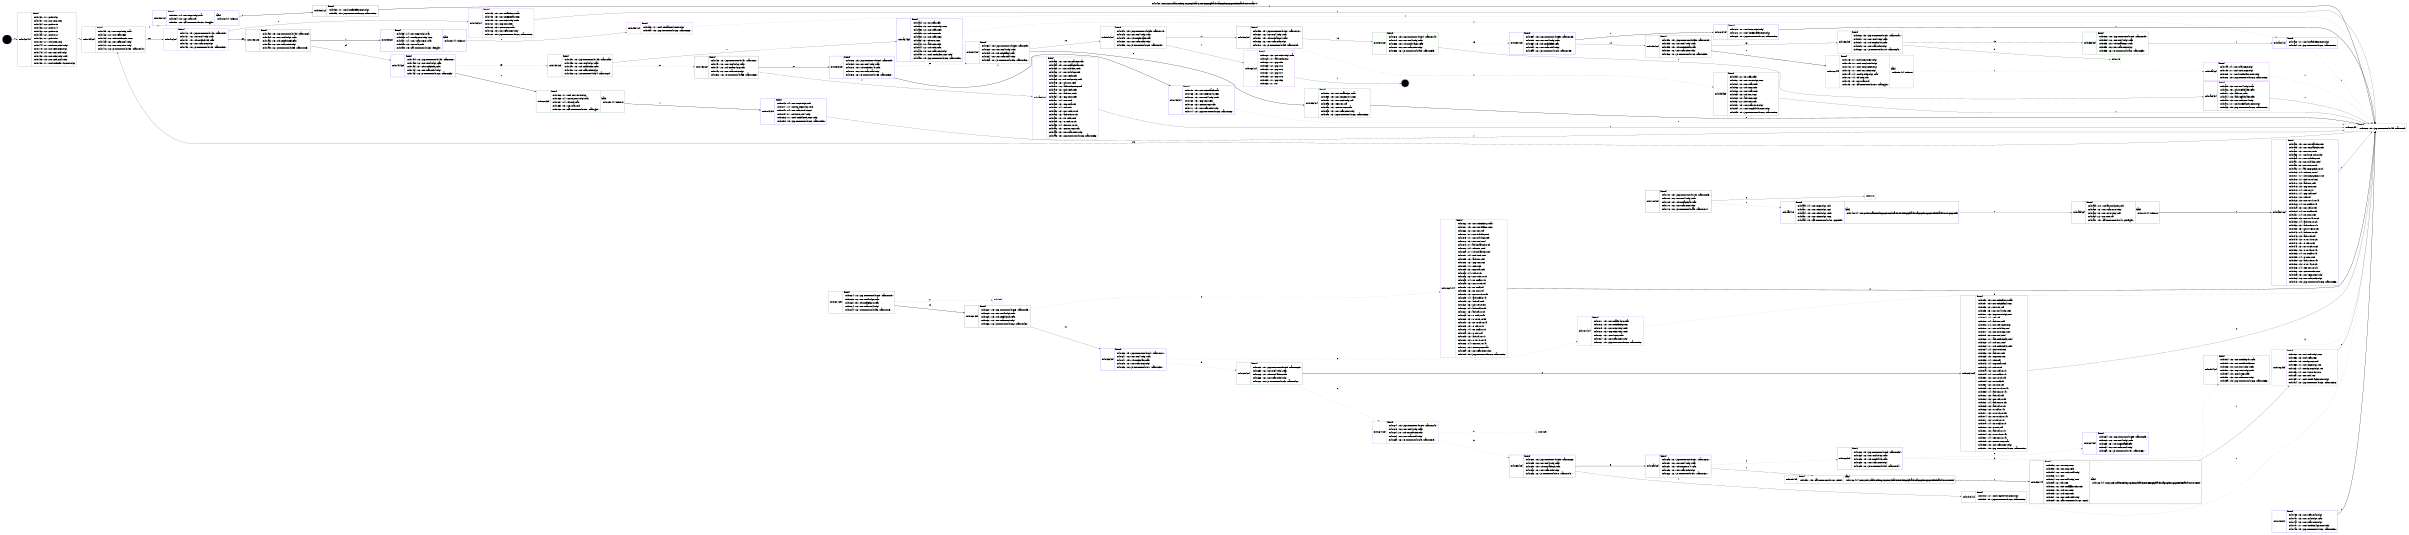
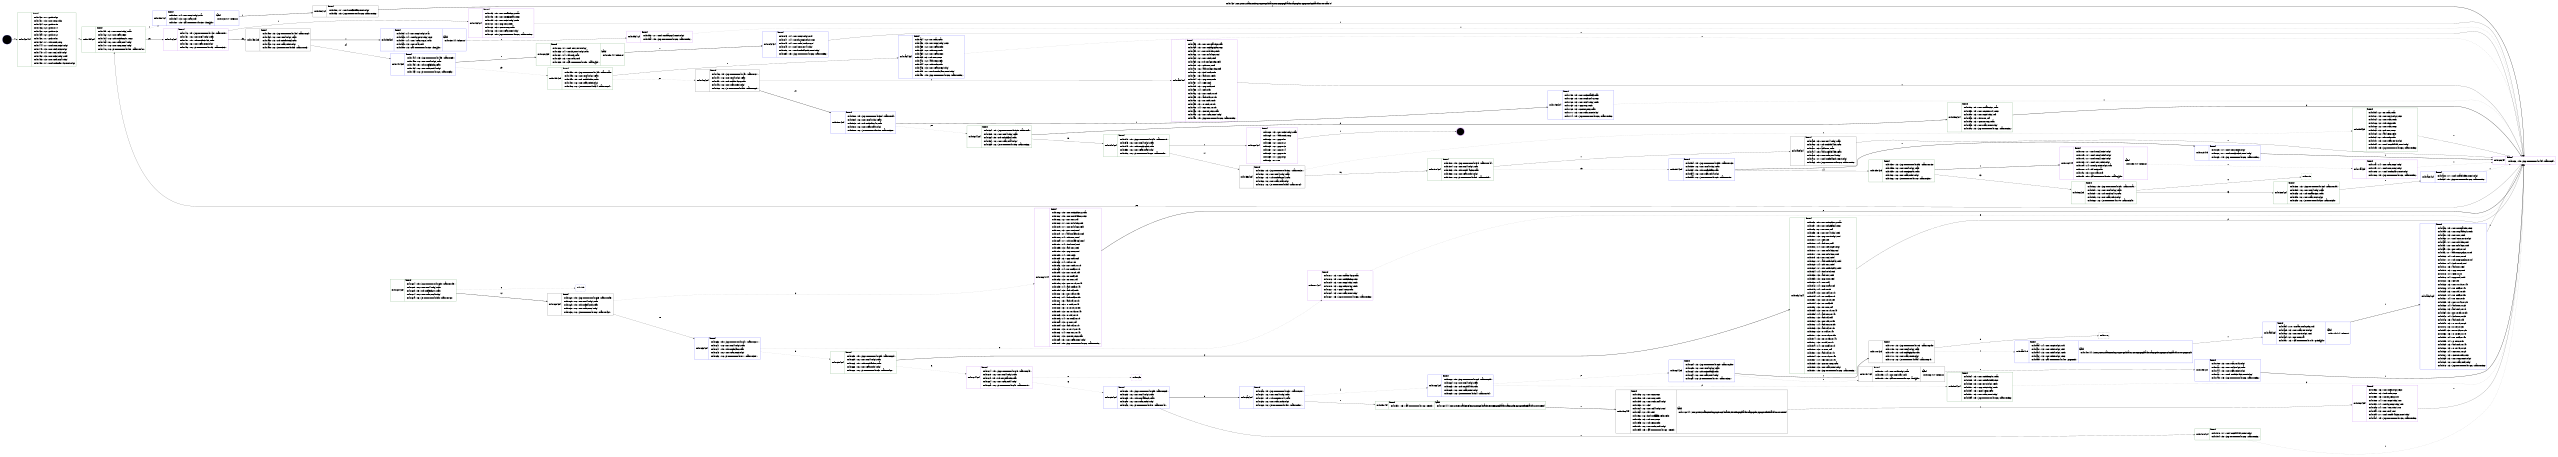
(1619, 23) -> (1782, 38)
none -> (1902, 374)
none -> (1807, 377)
